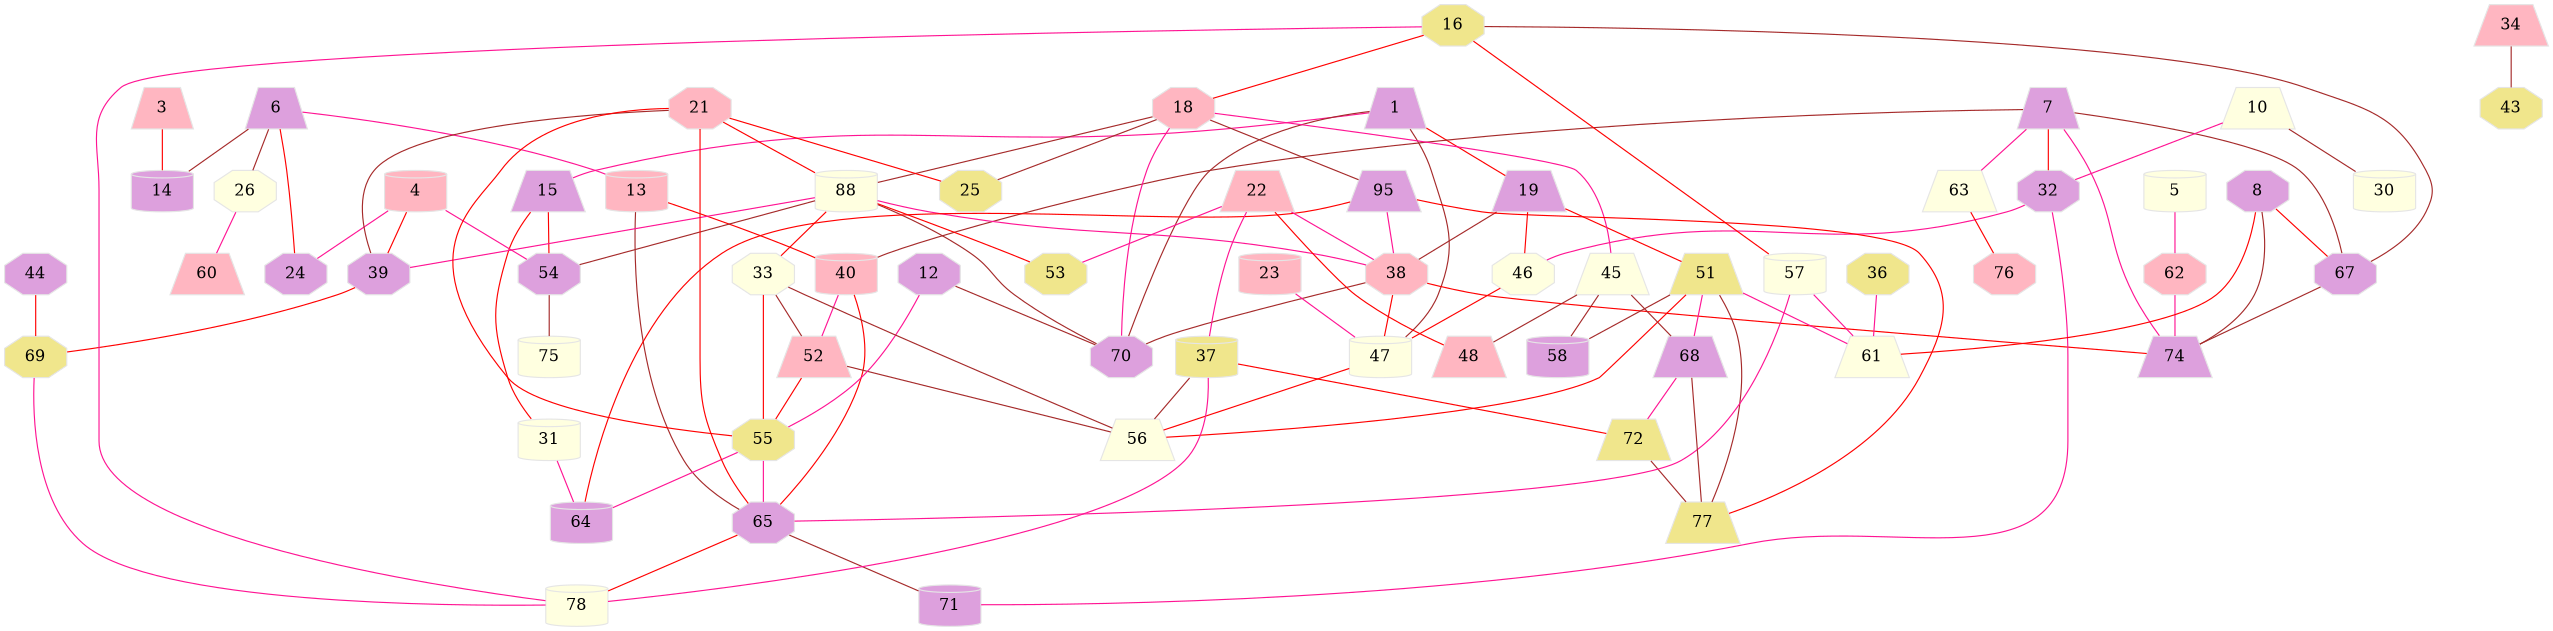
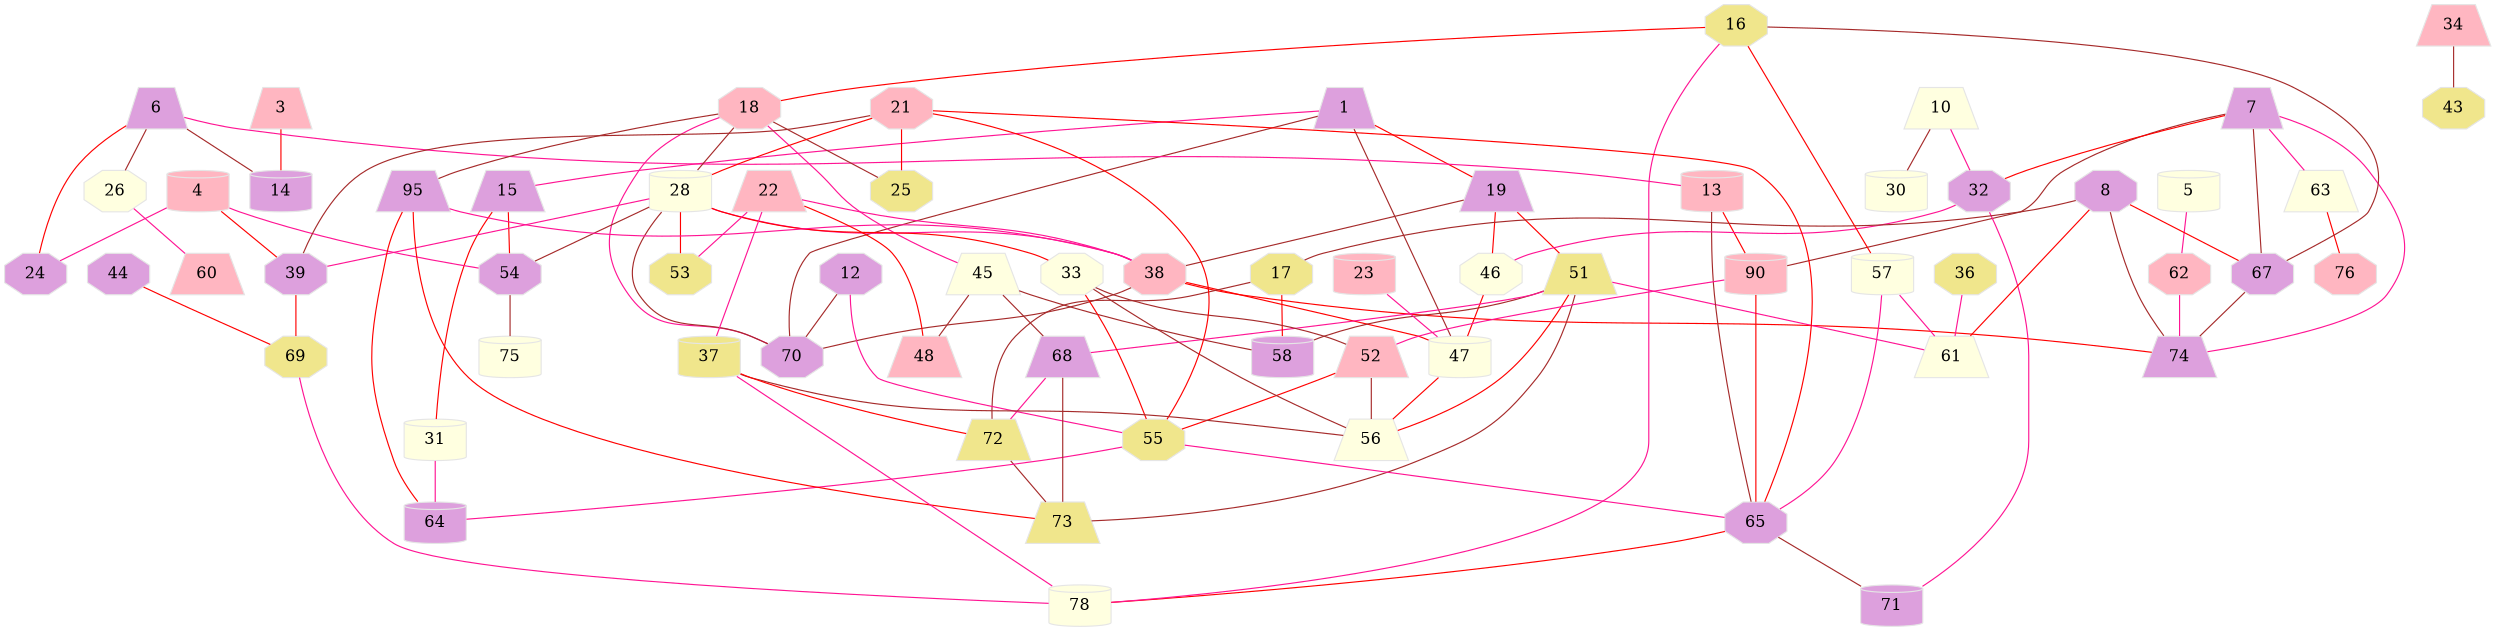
(846, 191) -> (680, 191)
(846, 274) -> (1756, 274)
none -> (1281, 274)
(1703, 523) -> (1063, 523)
